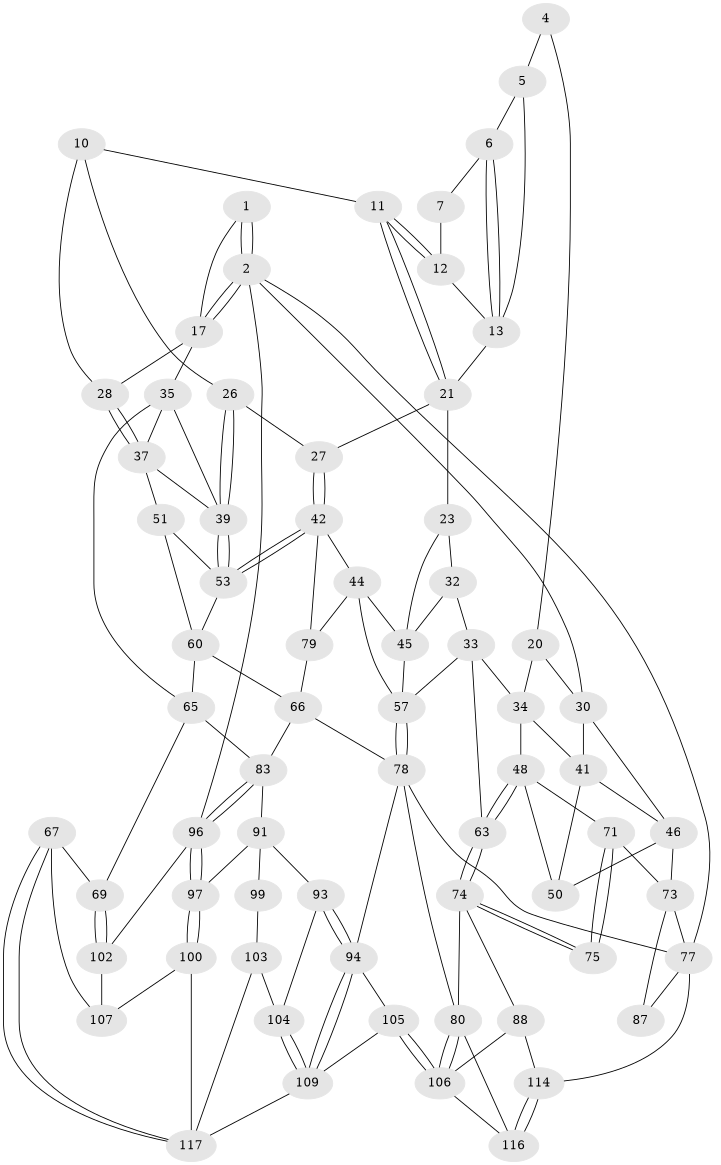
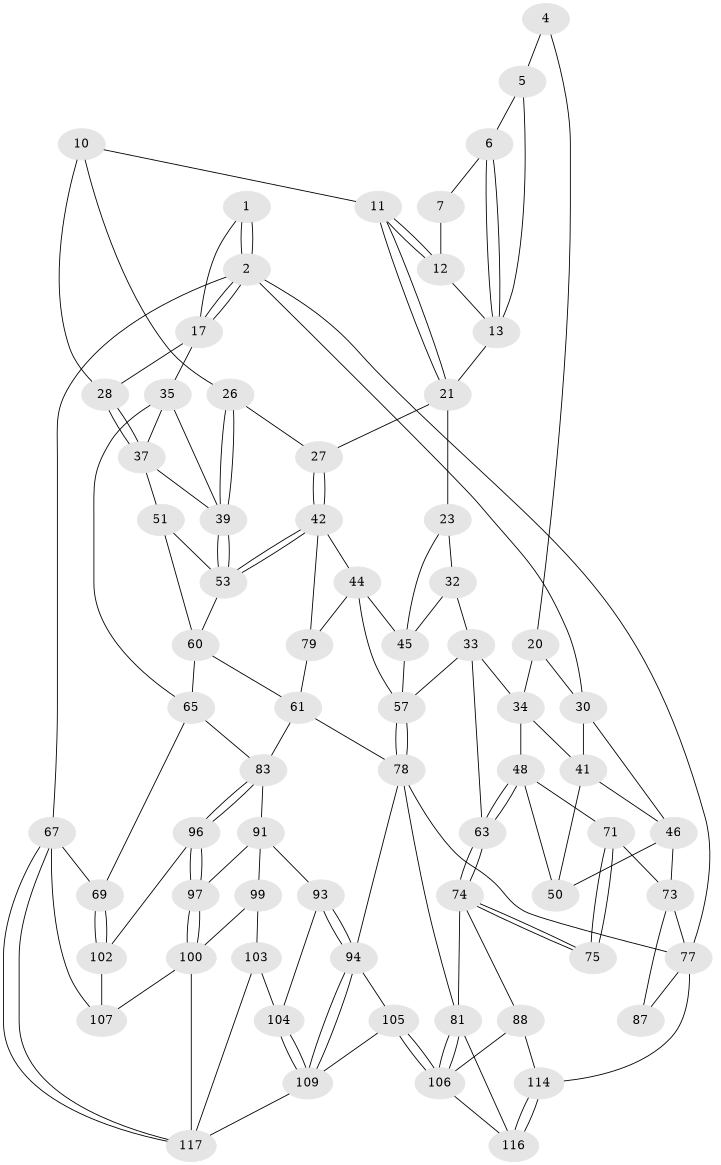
(261, 541) -> (57, 503)
(298, 708) -> (298, 708)
none -> (225, 927)
(458, 1021) -> (458, 1021)
